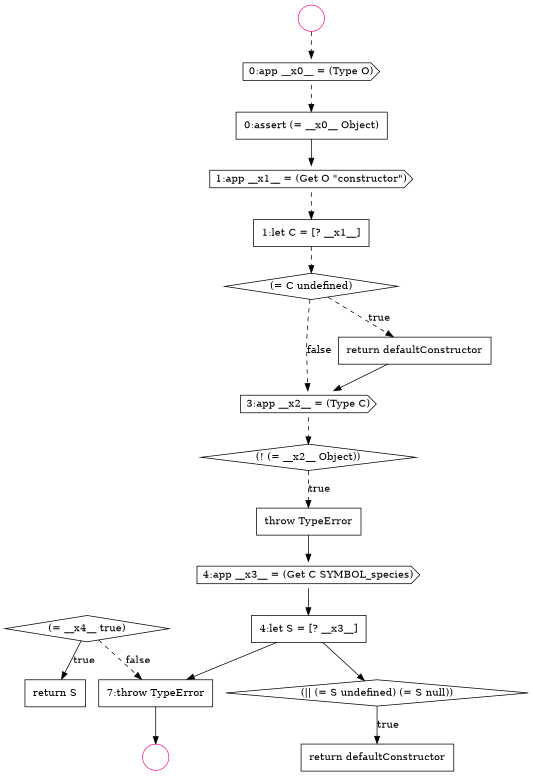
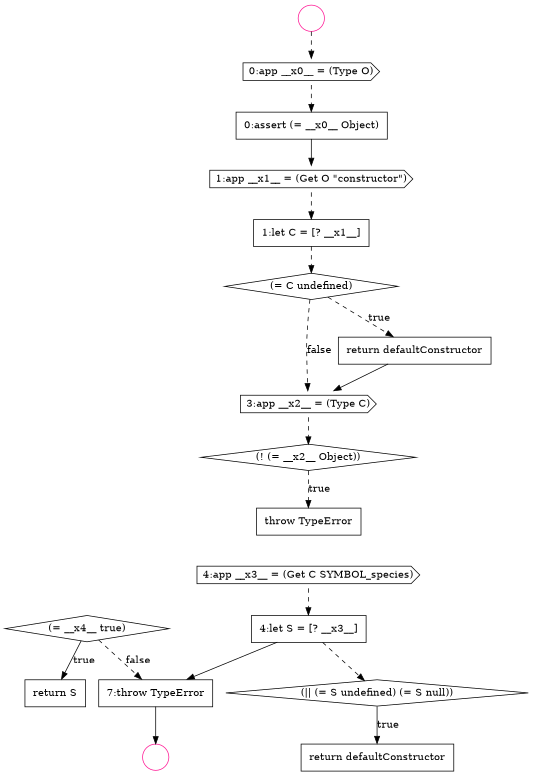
(308, 544) -> none
(308, 598) -> (308, 598)
(341, 659) -> (341, 659)
